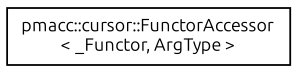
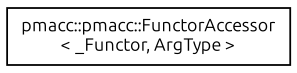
(149, 37) -> (149, 37)
